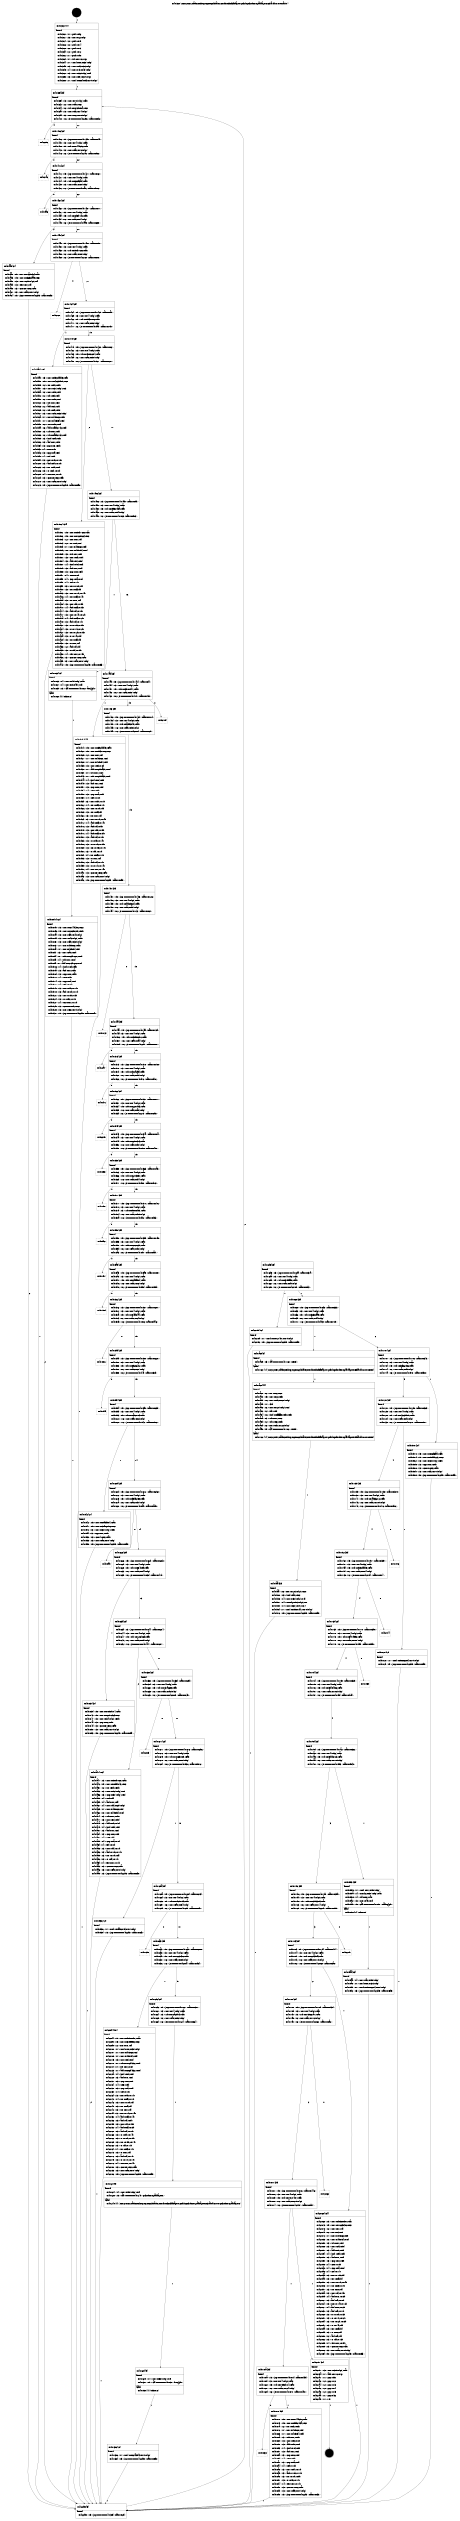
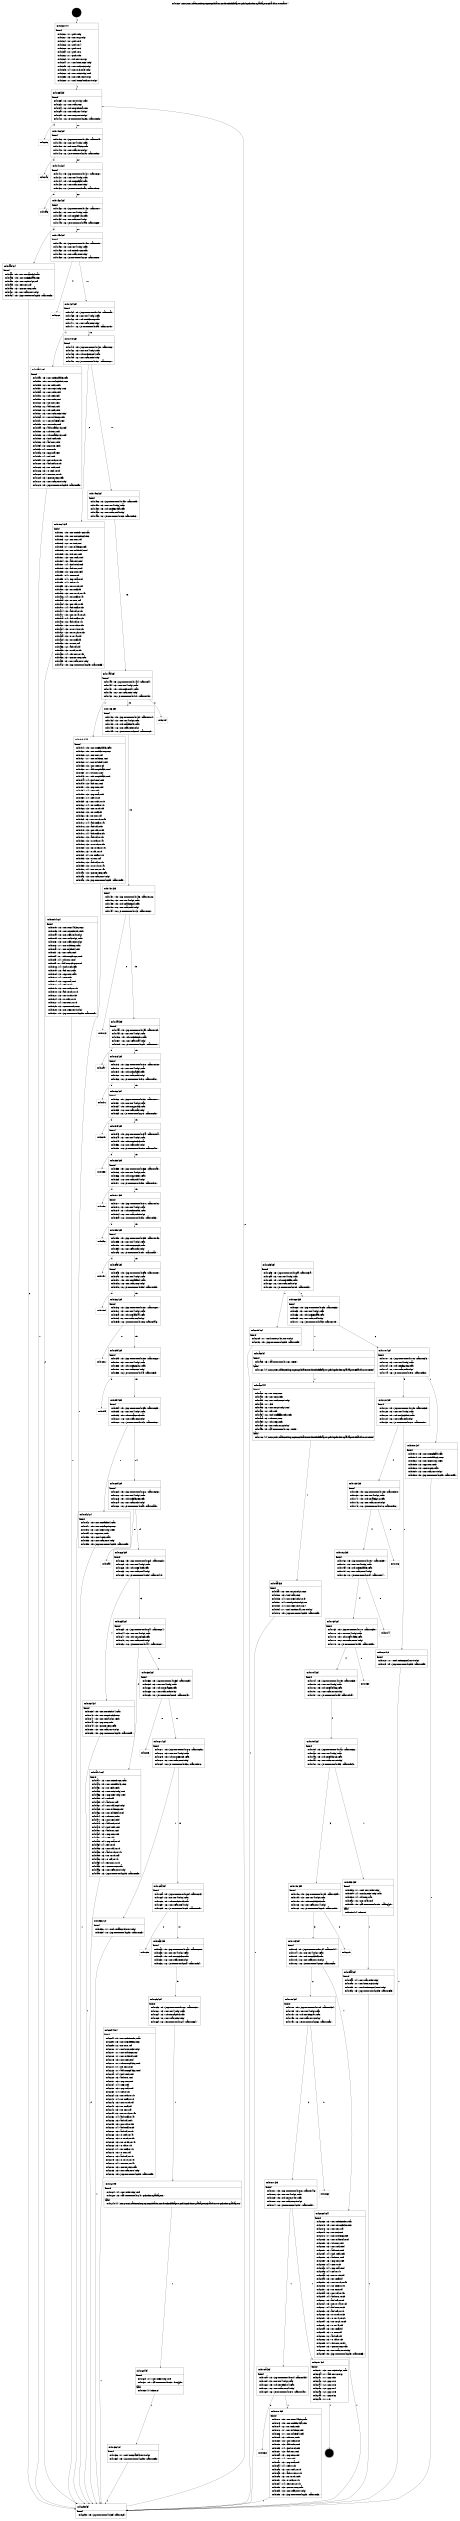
(72, 685) -> none
(148, 1995) -> none
